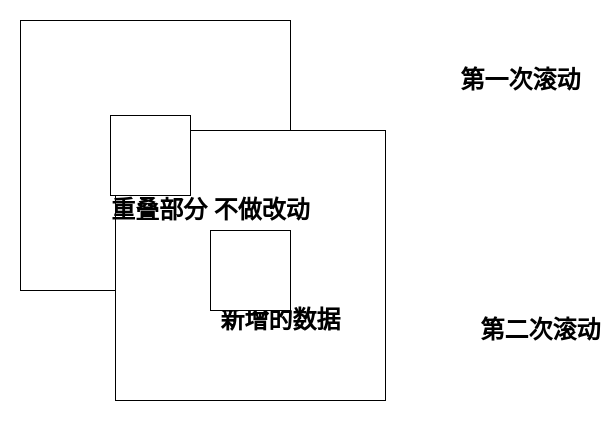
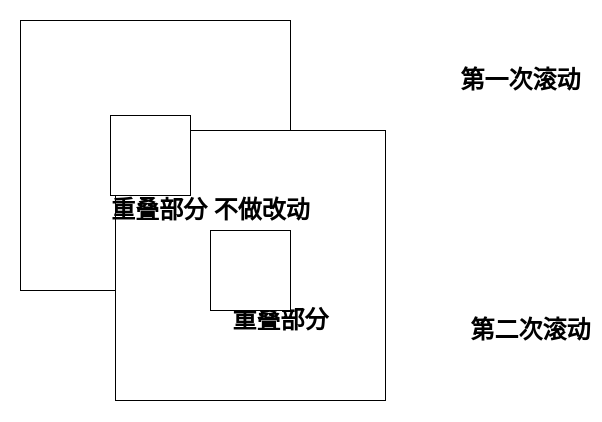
(281, 321) -> (281, 321)
(541, 331) -> (531, 331)
